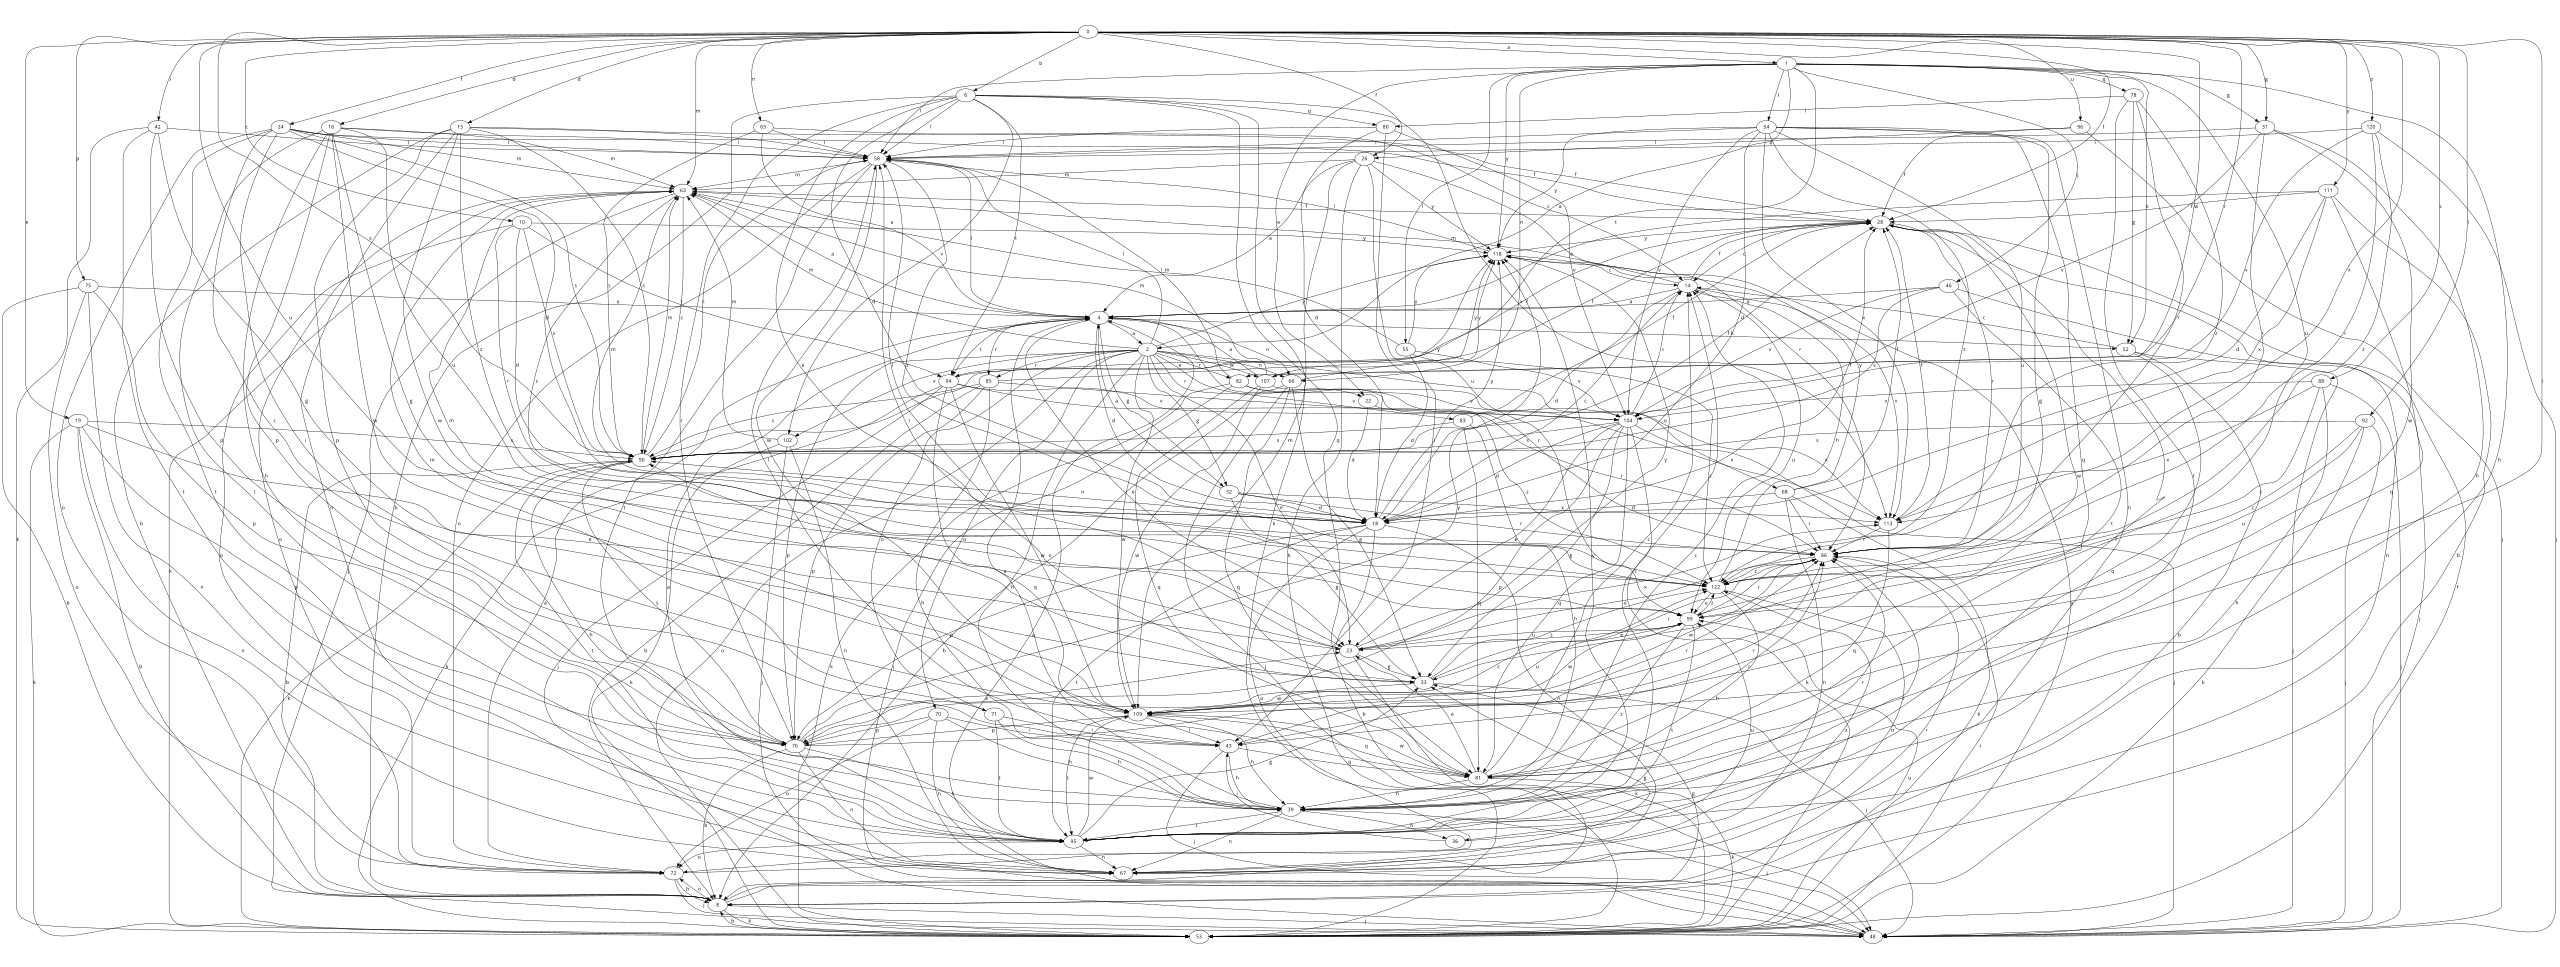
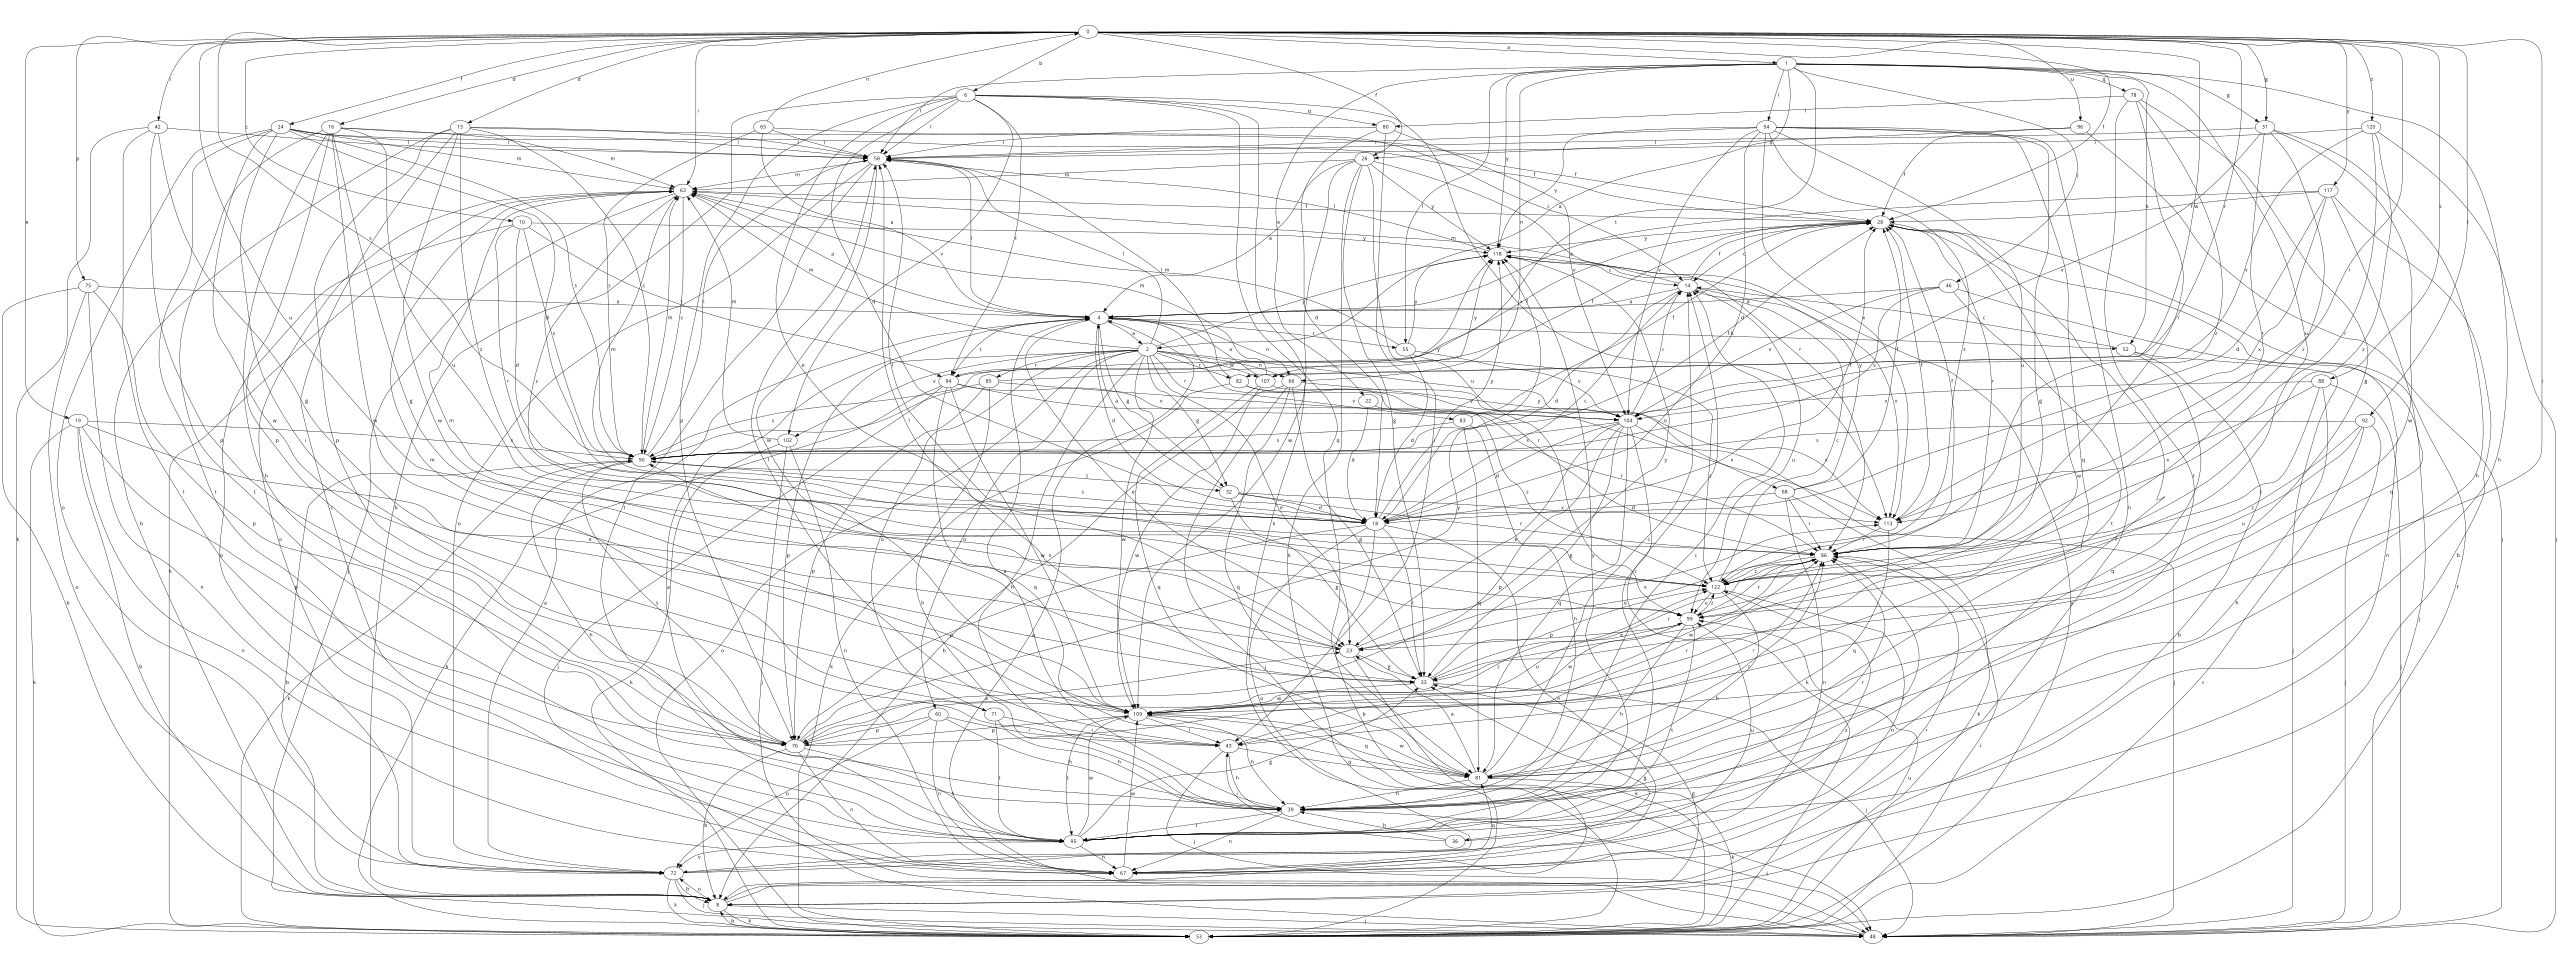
(882, 35) -> (916, 64)
(698, 111) -> (698, 111)
(2328, 191) -> (2328, 191)
(2132, 221) -> (2126, 581)
(2468, 222) -> (2468, 222)
(2349, 270) -> (2349, 270)
(1001, 334) -> (1251, 329)
(1475, 356) -> (1459, 398)
(1220, 389) -> none
none -> (1389, 401)
(275, 421) -> (275, 421)
(682, 421) -> (682, 421)
none -> (1954, 425)
(1290, 441) -> (1290, 441)
(1838, 441) -> (1838, 441)
(1141, 488) -> (2148, 483)
(1083, 492) -> (1083, 492)
(332, 508) -> (332, 508)
(688, 609) -> none
(1161, 614) -> (1411, 597)
(1511, 634) -> none
(1552, 635) -> (1552, 635)
(2203, 683) -> (2203, 683)
(938, 714) -> (938, 714)
(1622, 715) -> (1622, 715)
(664, 743) -> (920, 470)
none -> (1130, 799)
(1373, 820) -> (1375, 826)
(699, 858) -> (699, 858)
none -> (1007, 858)
(1040, 877) -> none
none -> (911, 934)
